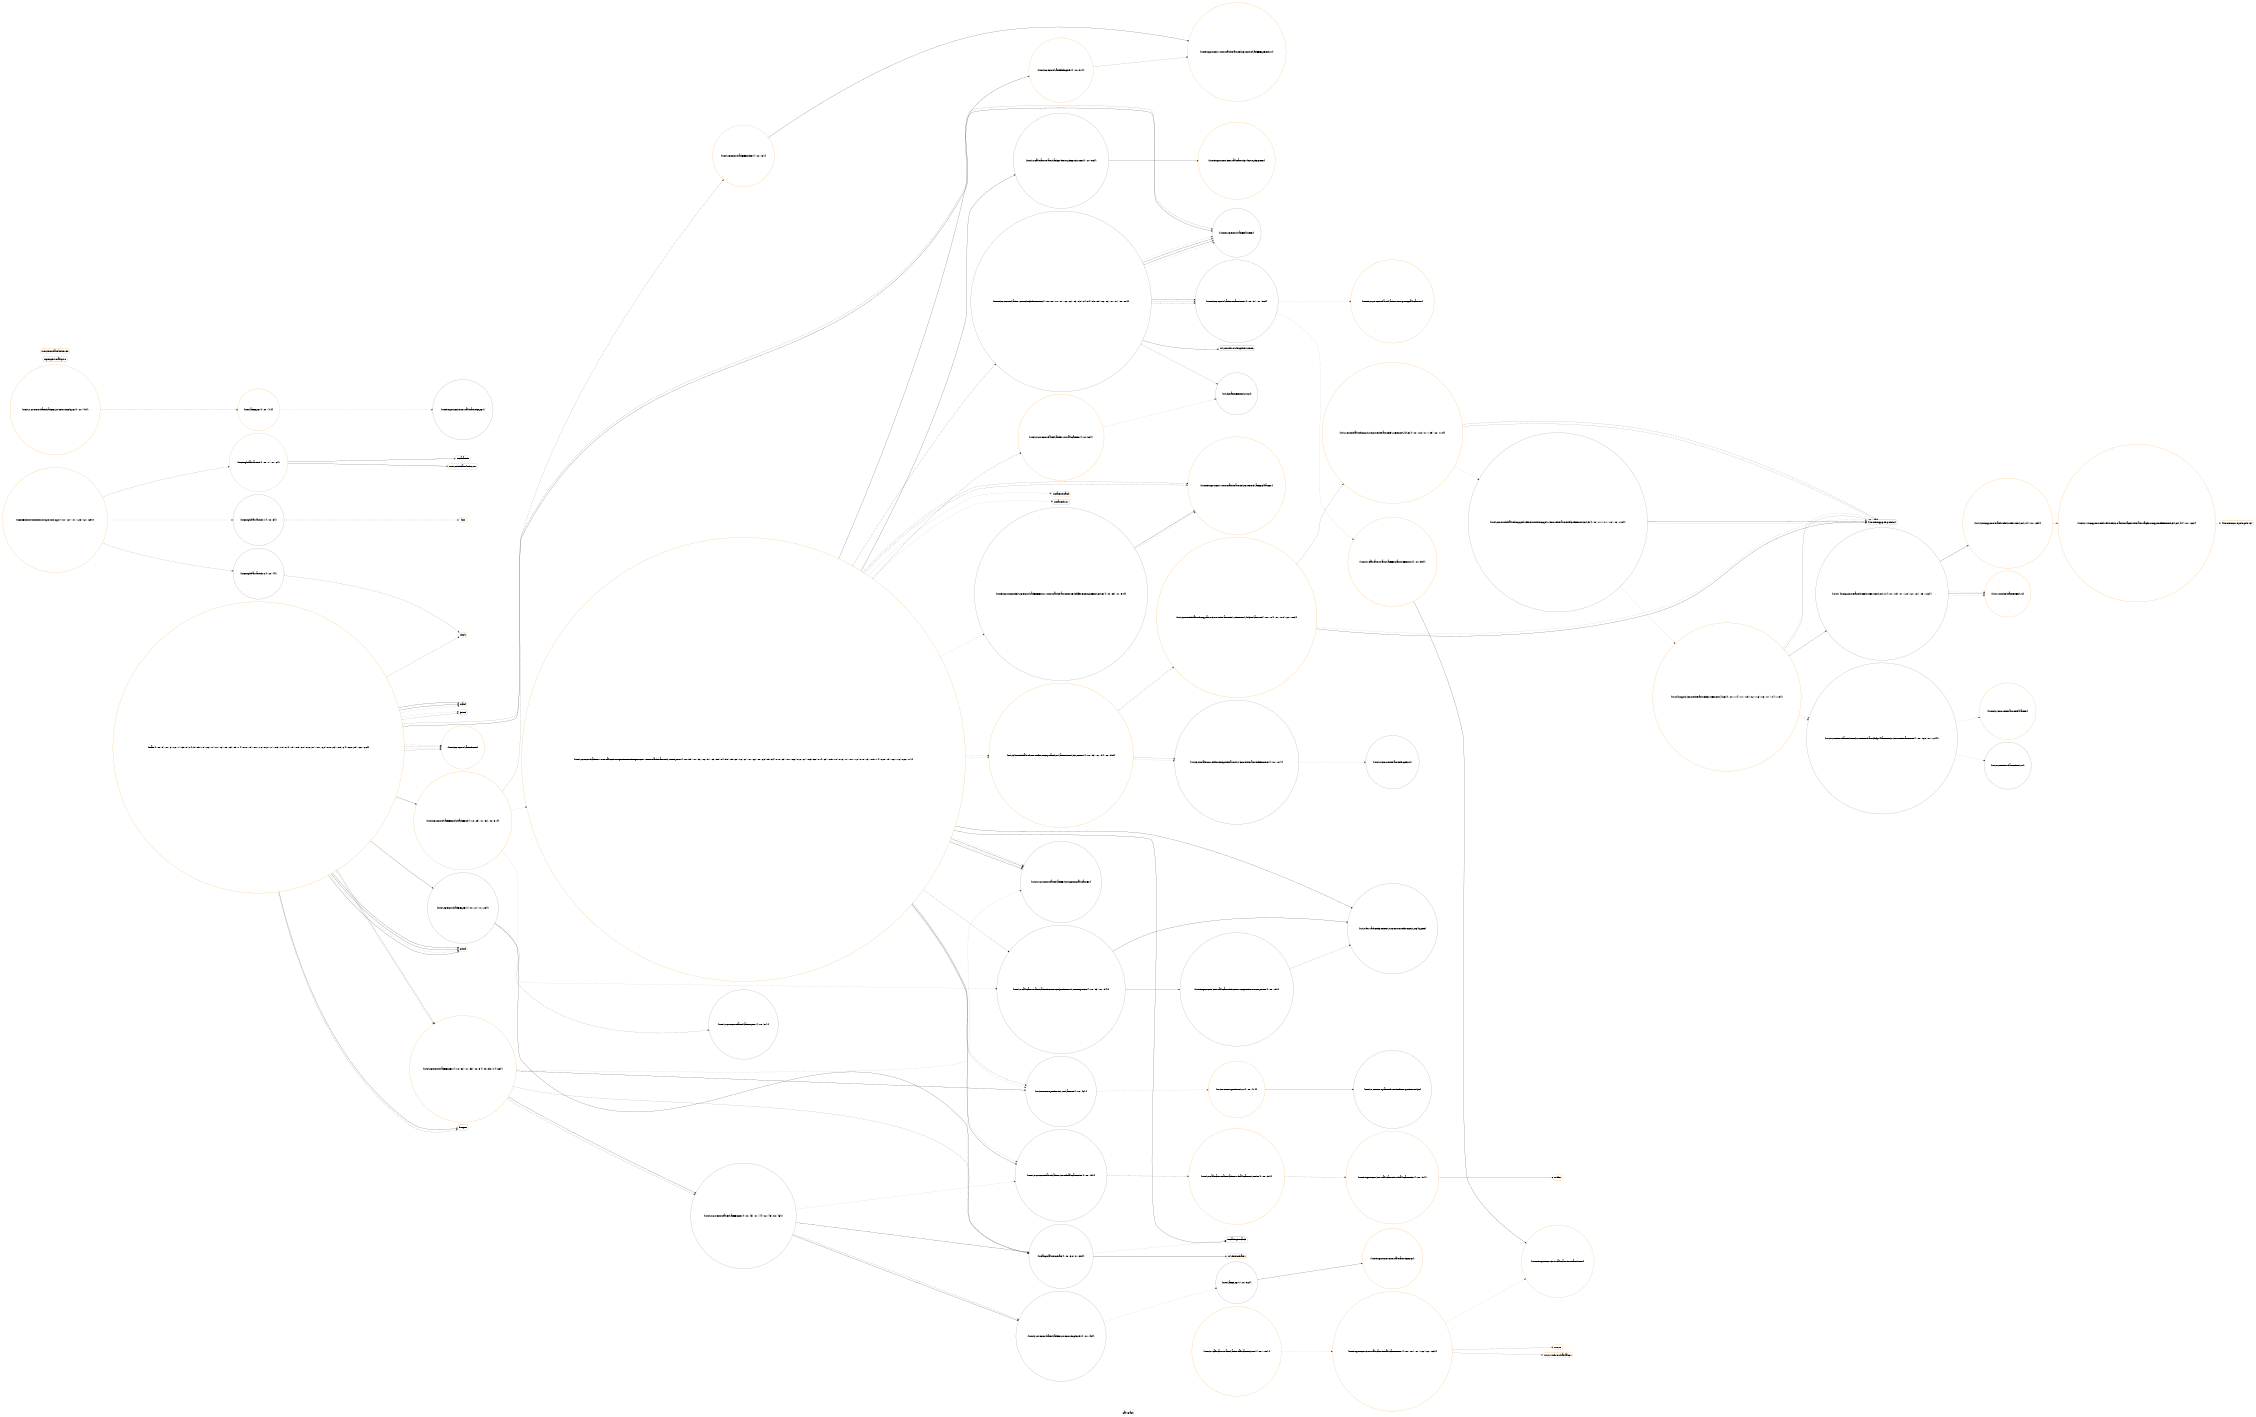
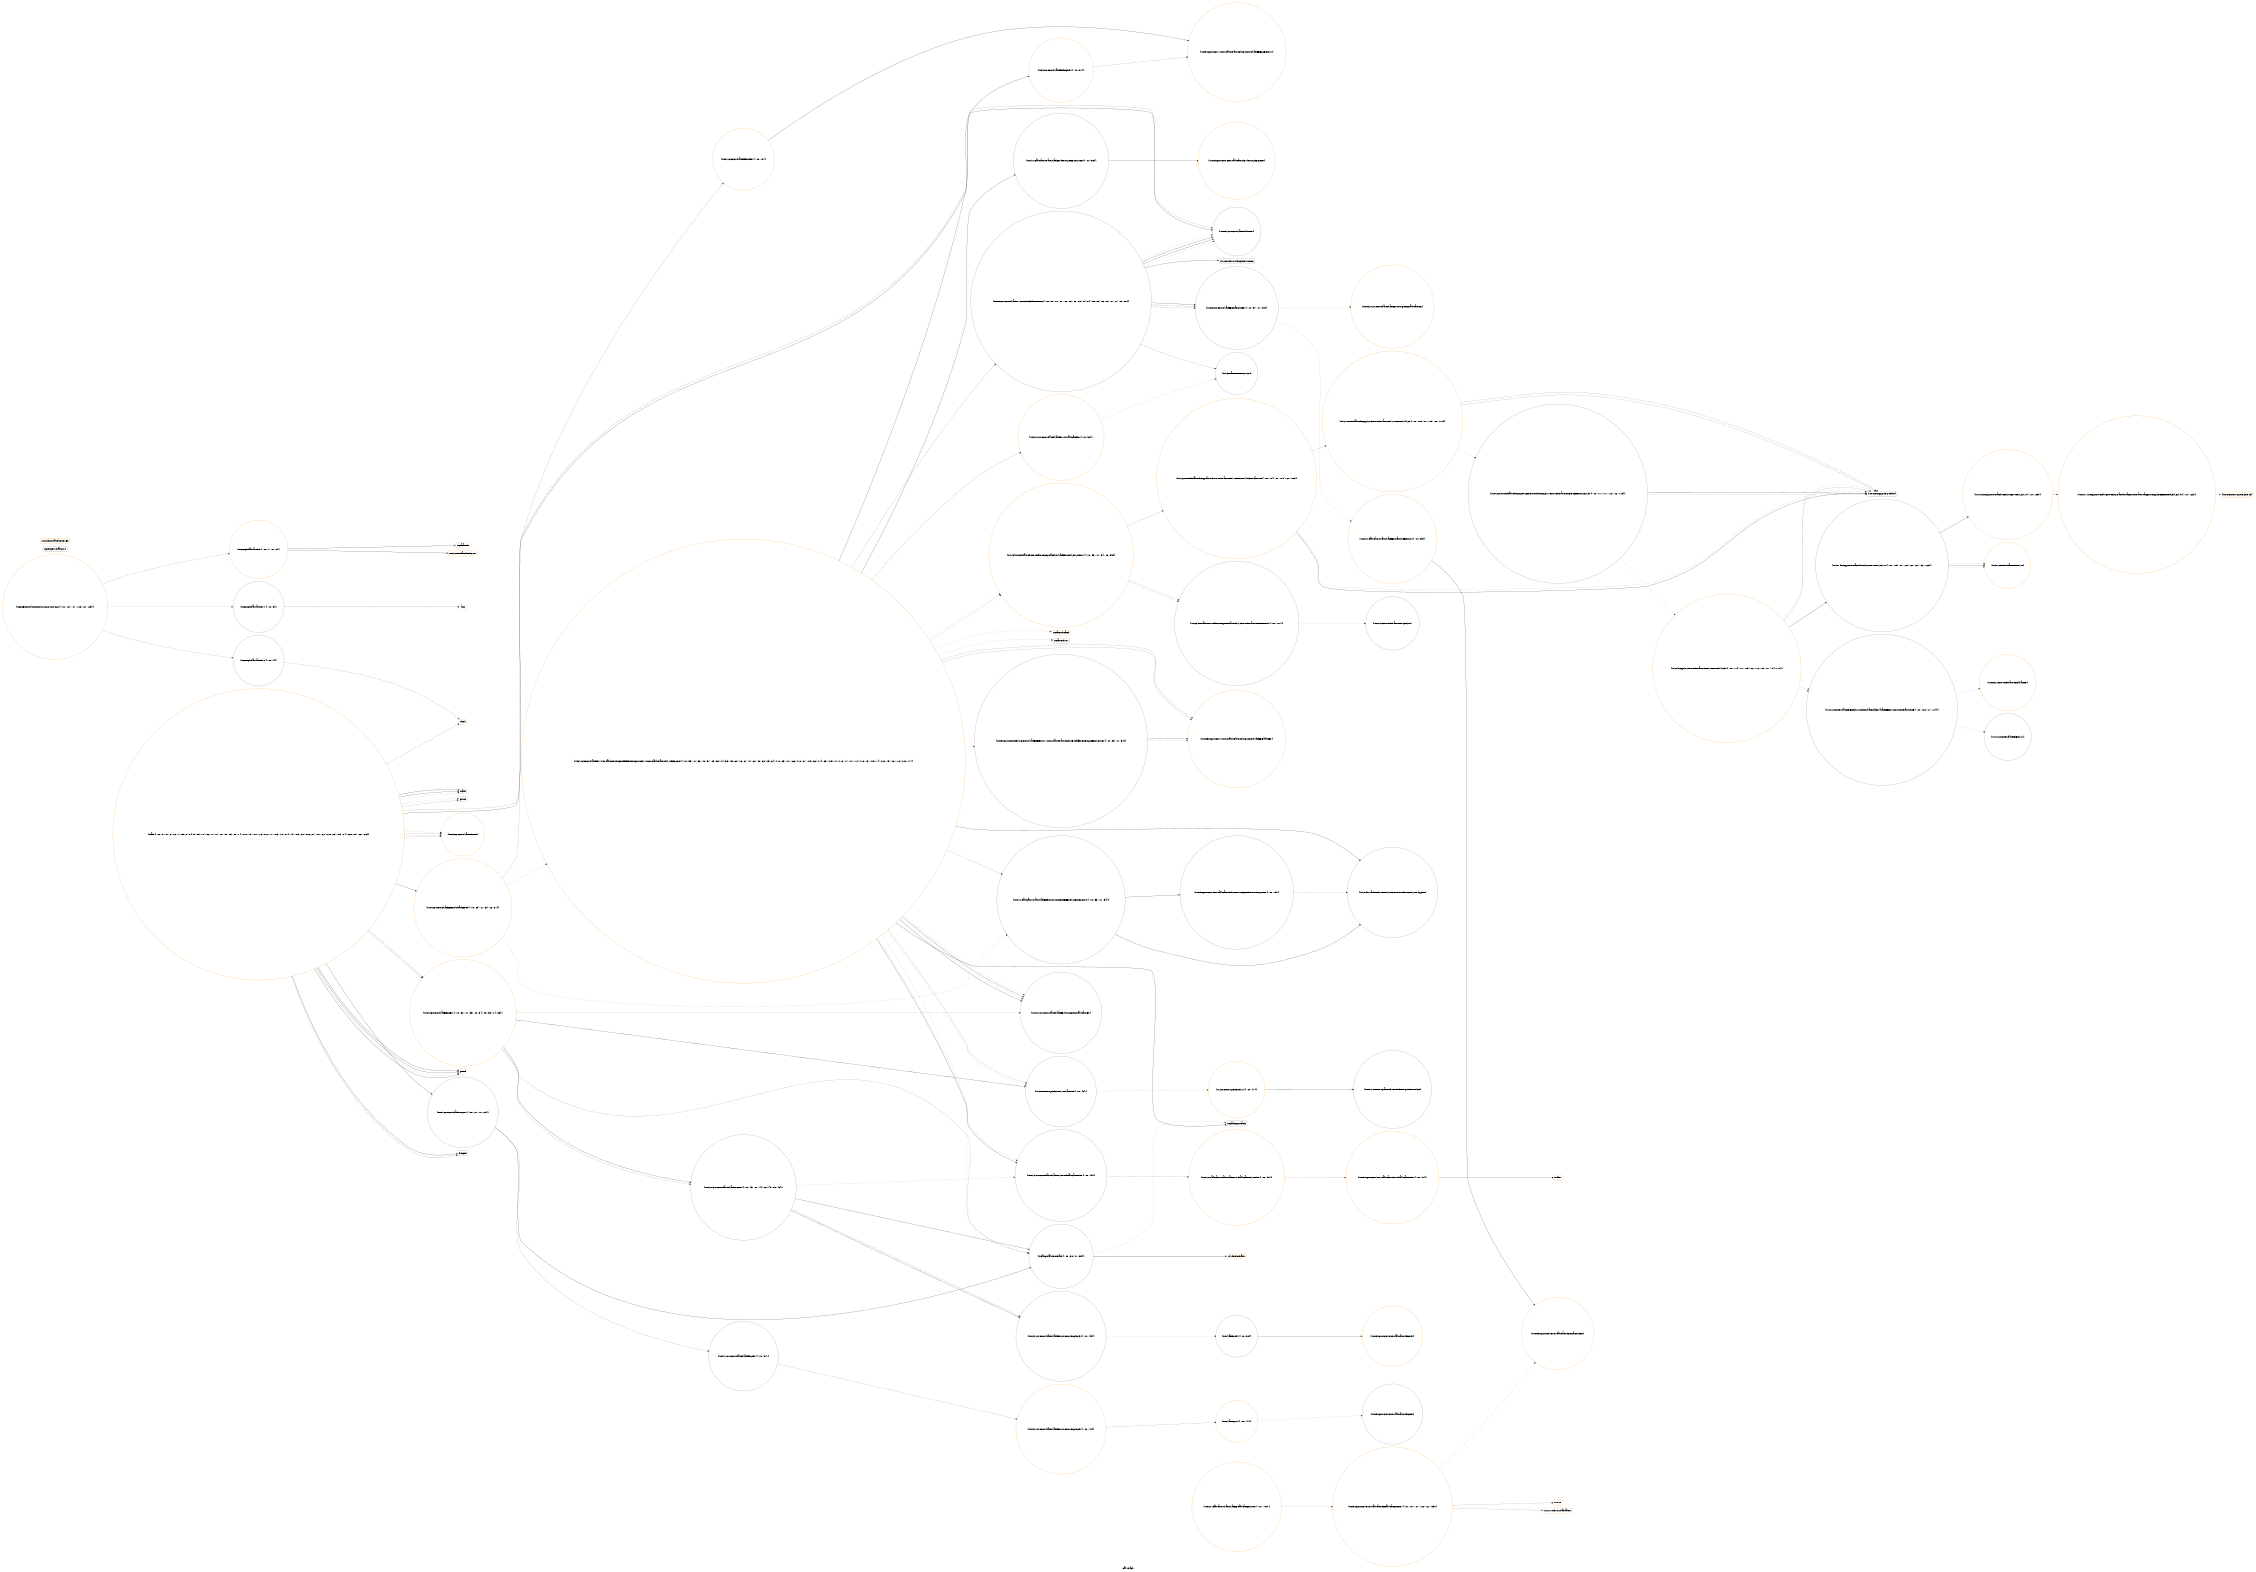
(371, 520) -> (371, 607)
none -> (896, 1391)
